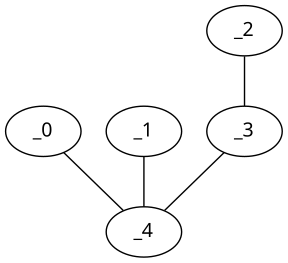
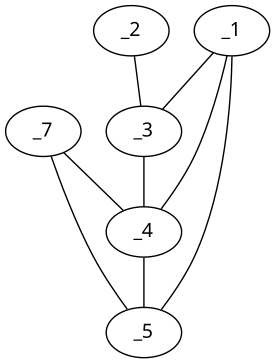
none -> (188, 81)
(43, 131) -> (43, 131)
none -> (144, 333)
